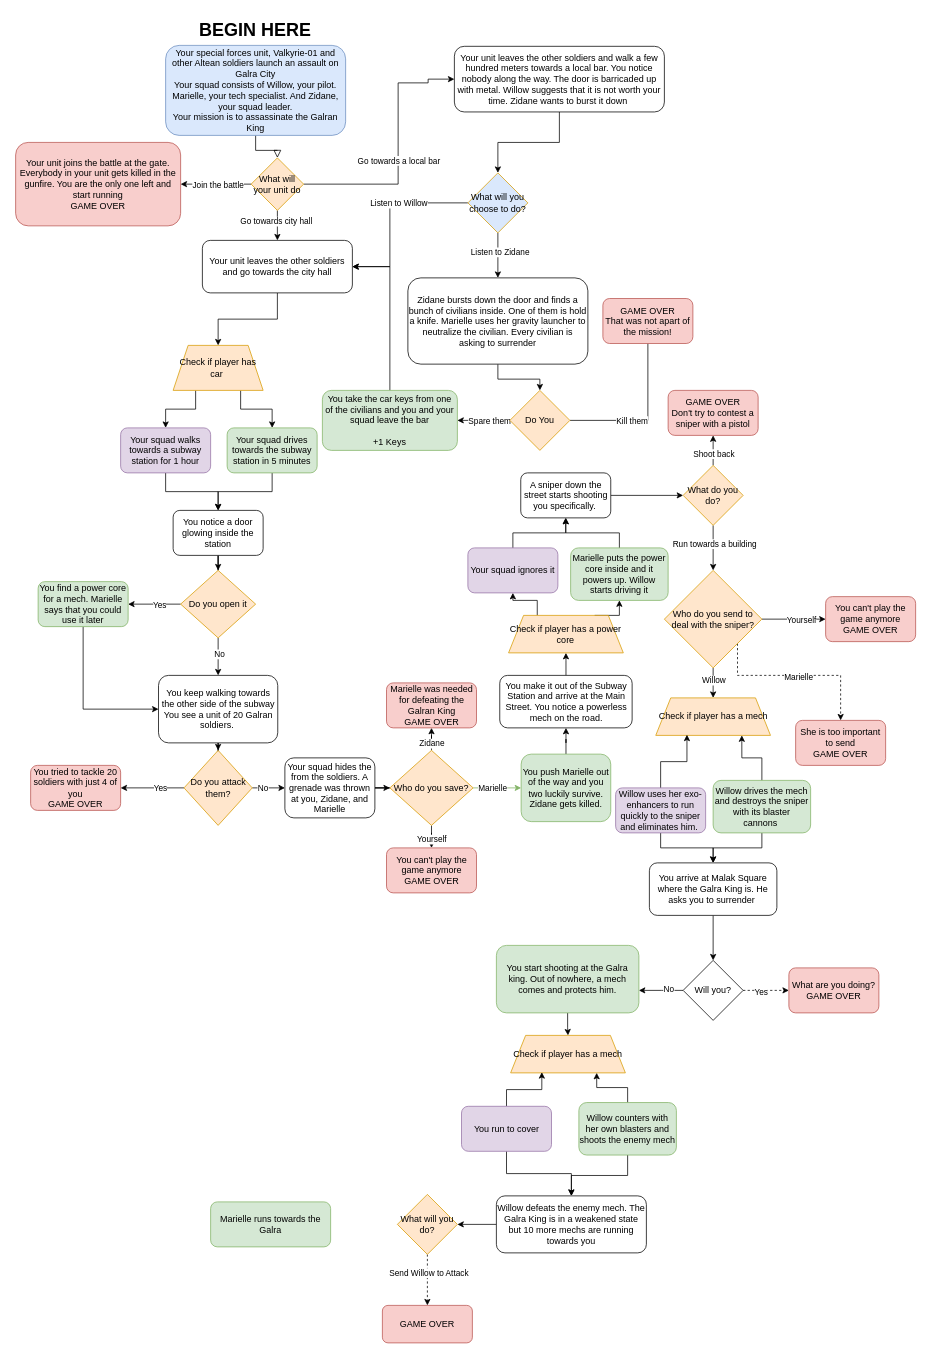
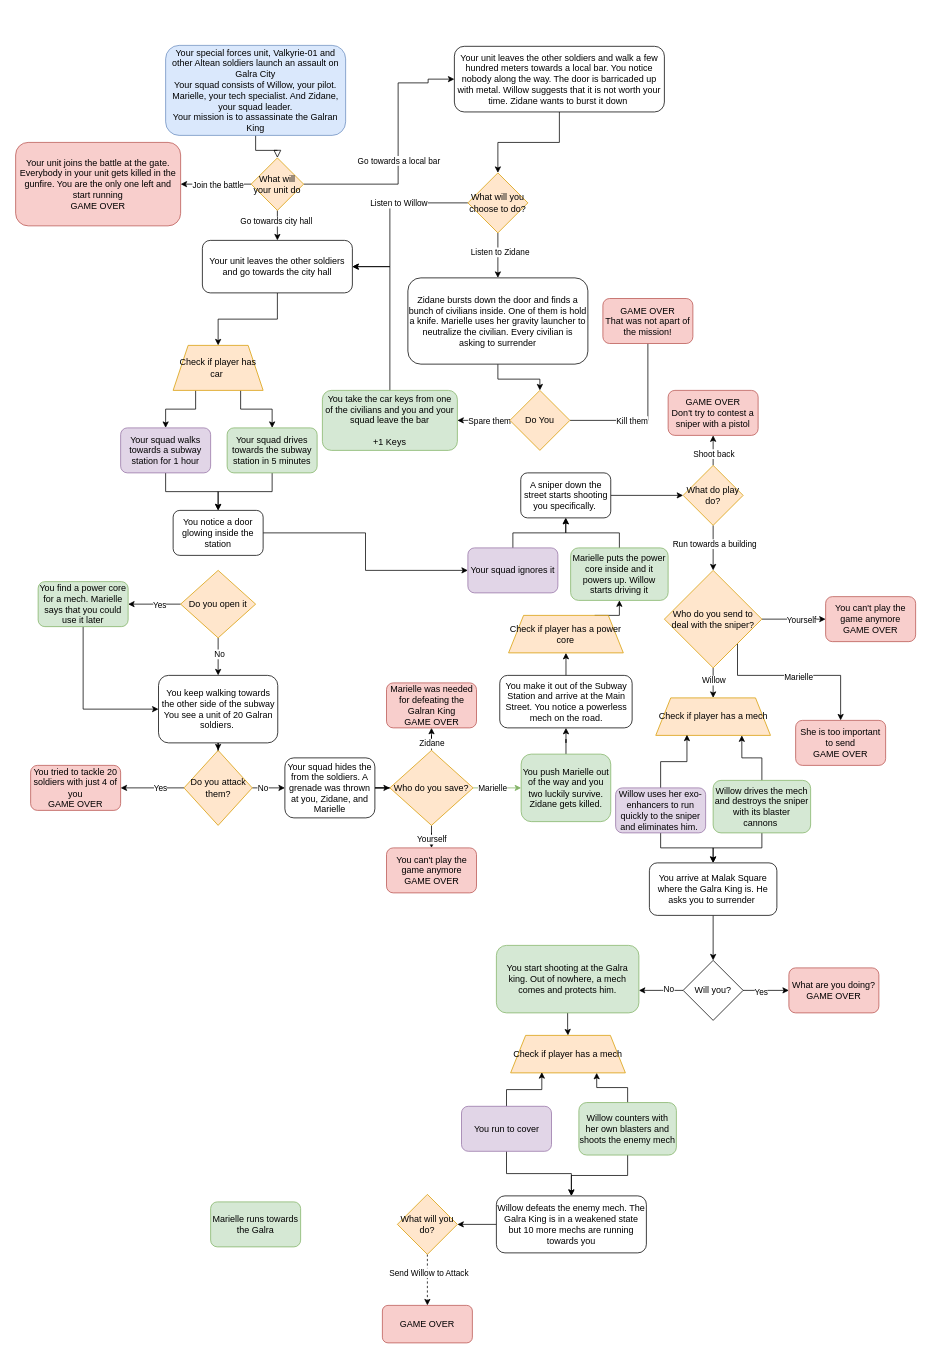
(267, 30) -> none
(498, 203) -> (498, 203)
(713, 495) -> (713, 495)
(218, 565) -> (394, 570)
(532, 600) -> none
(744, 675) -> (744, 675)
(775, 990) -> (775, 990)
(270, 1224) -> (255, 1224)
